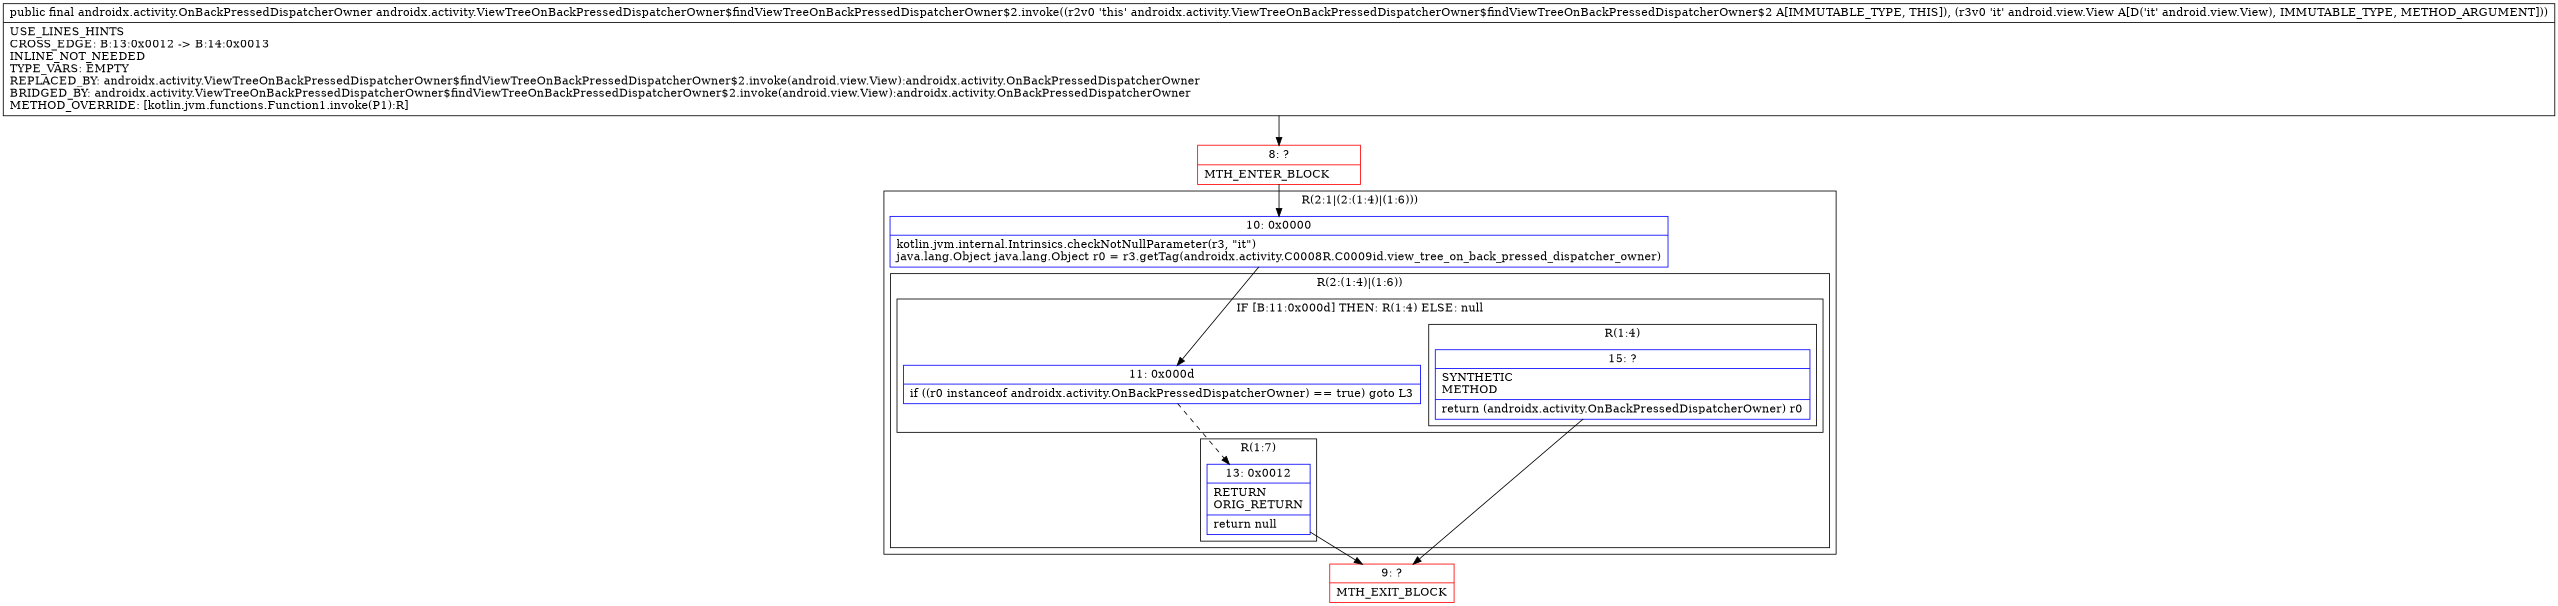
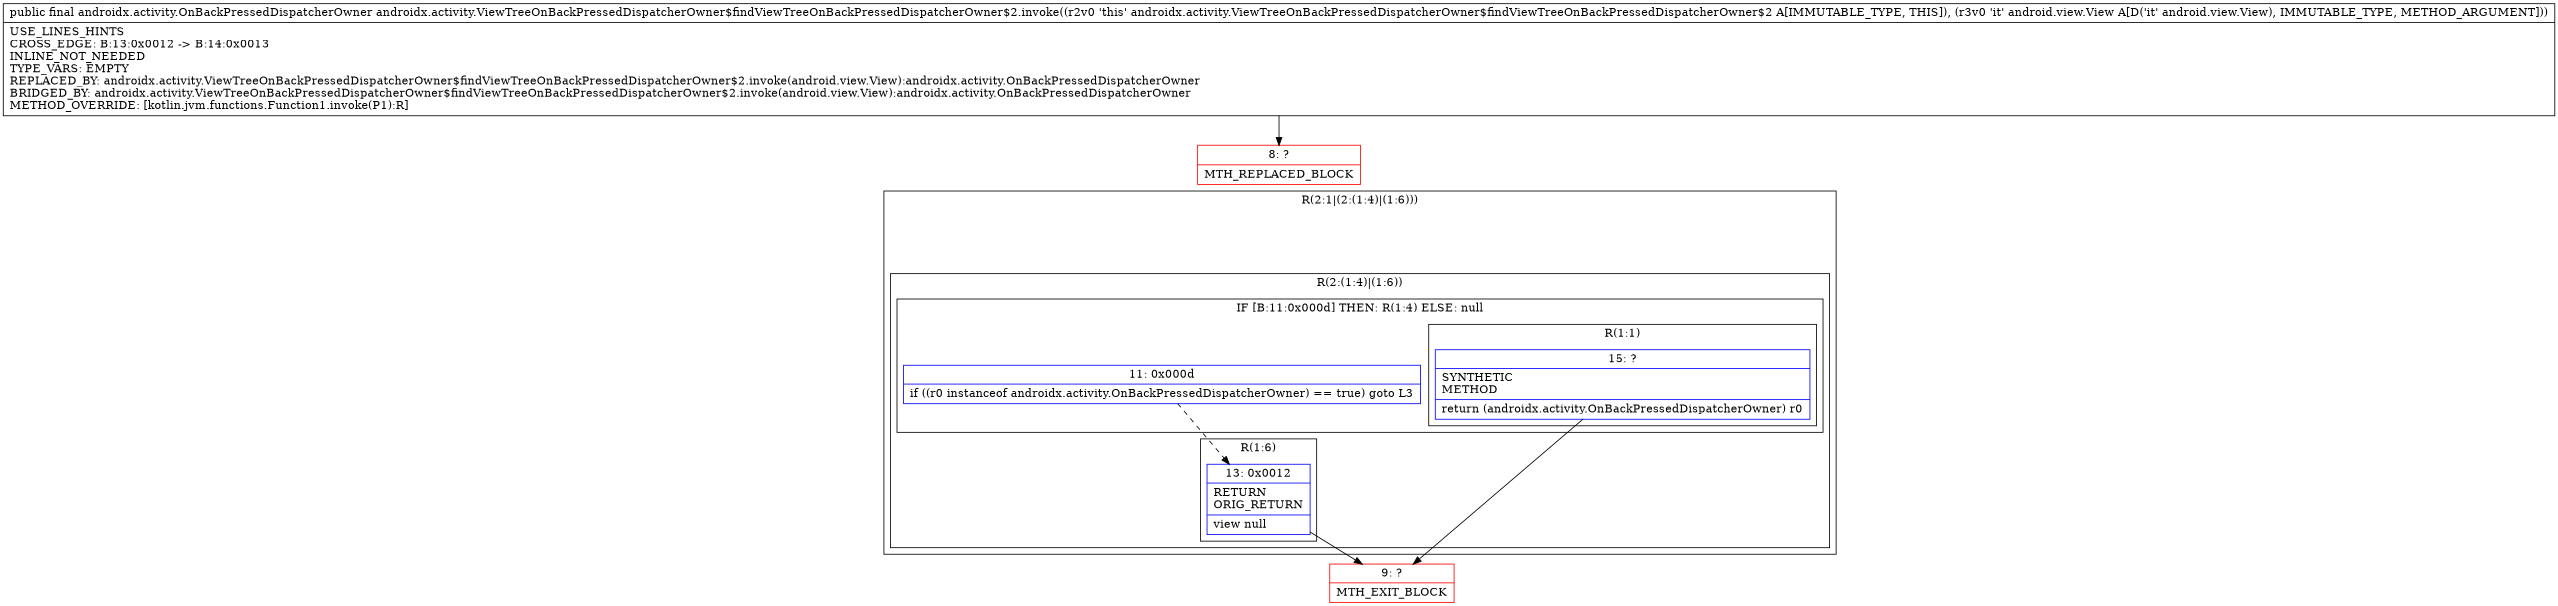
(1267, 174) -> (1279, 174)
(1279, 242) -> none
(1623, 334) -> (1623, 334)
(1259, 448) -> (1259, 448)
(1245, 524) -> (1240, 524)
